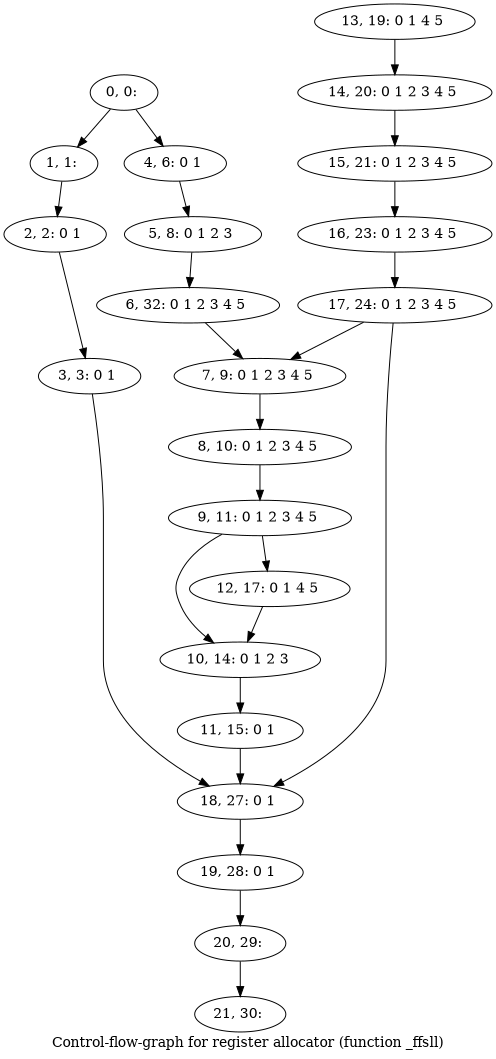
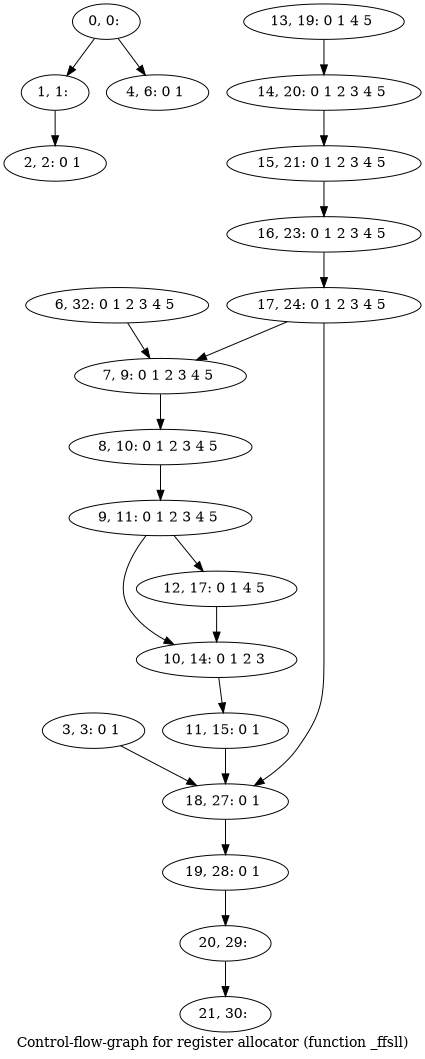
(193, 234) -> none
(71, 300) -> none
